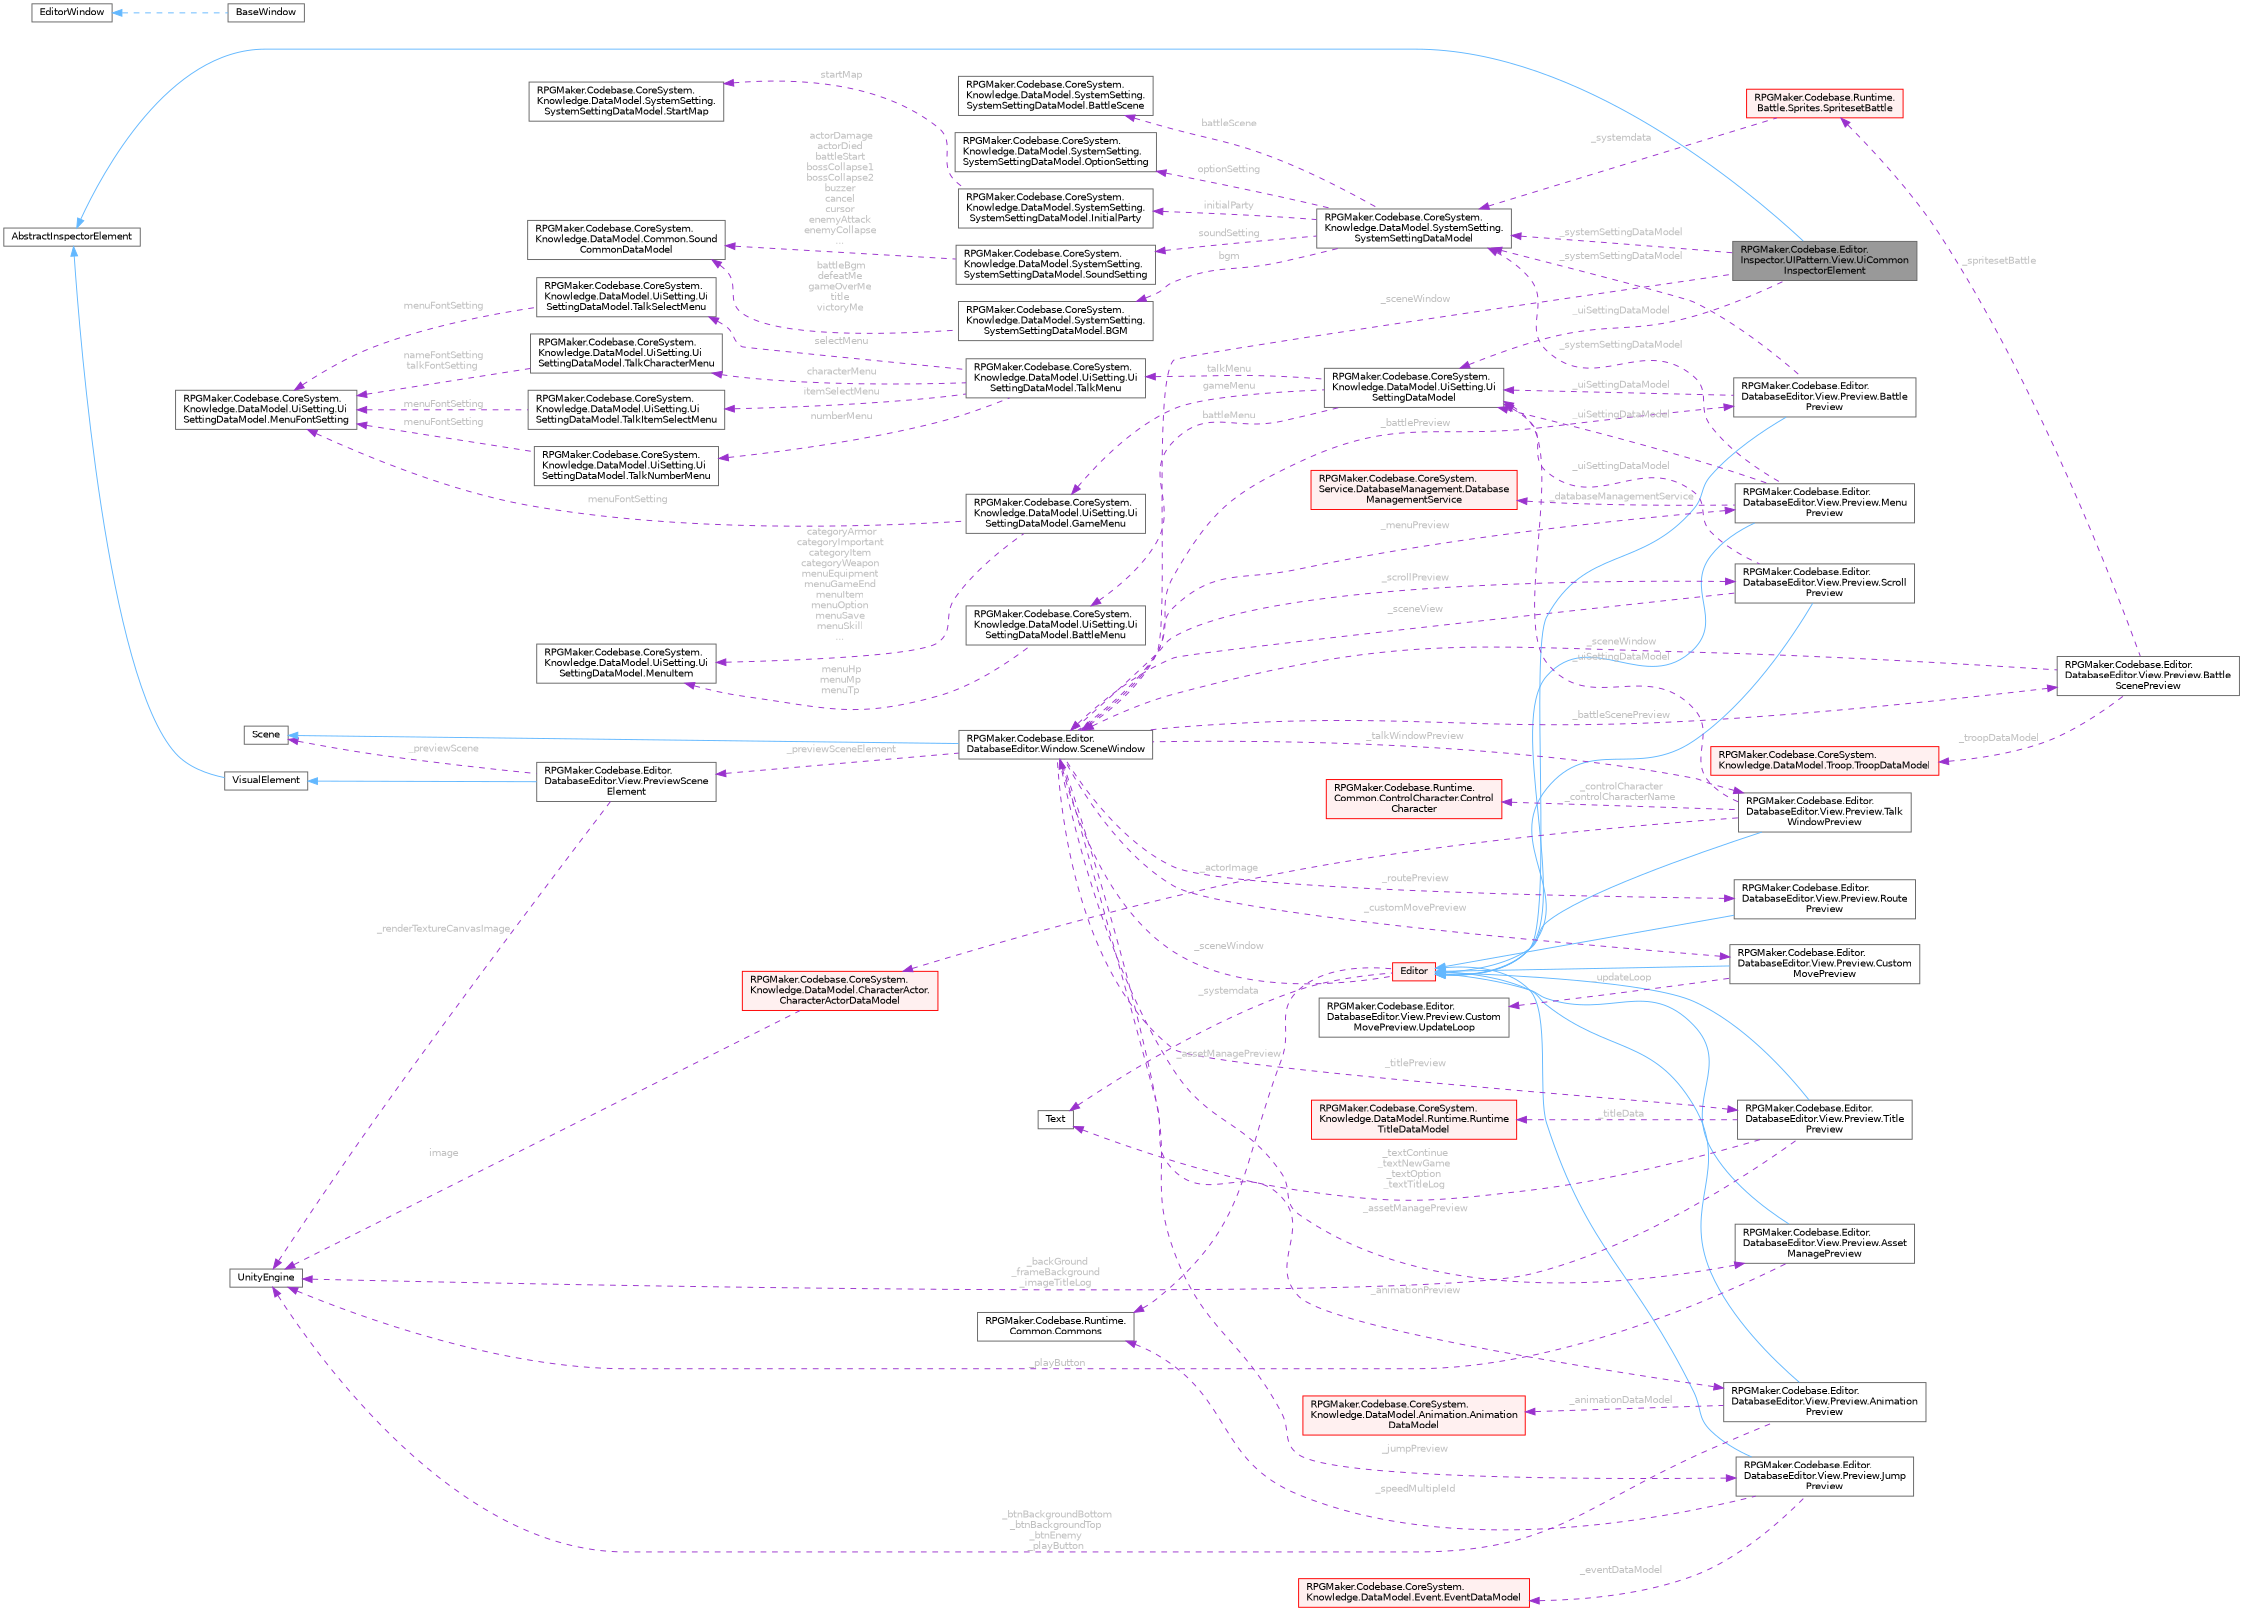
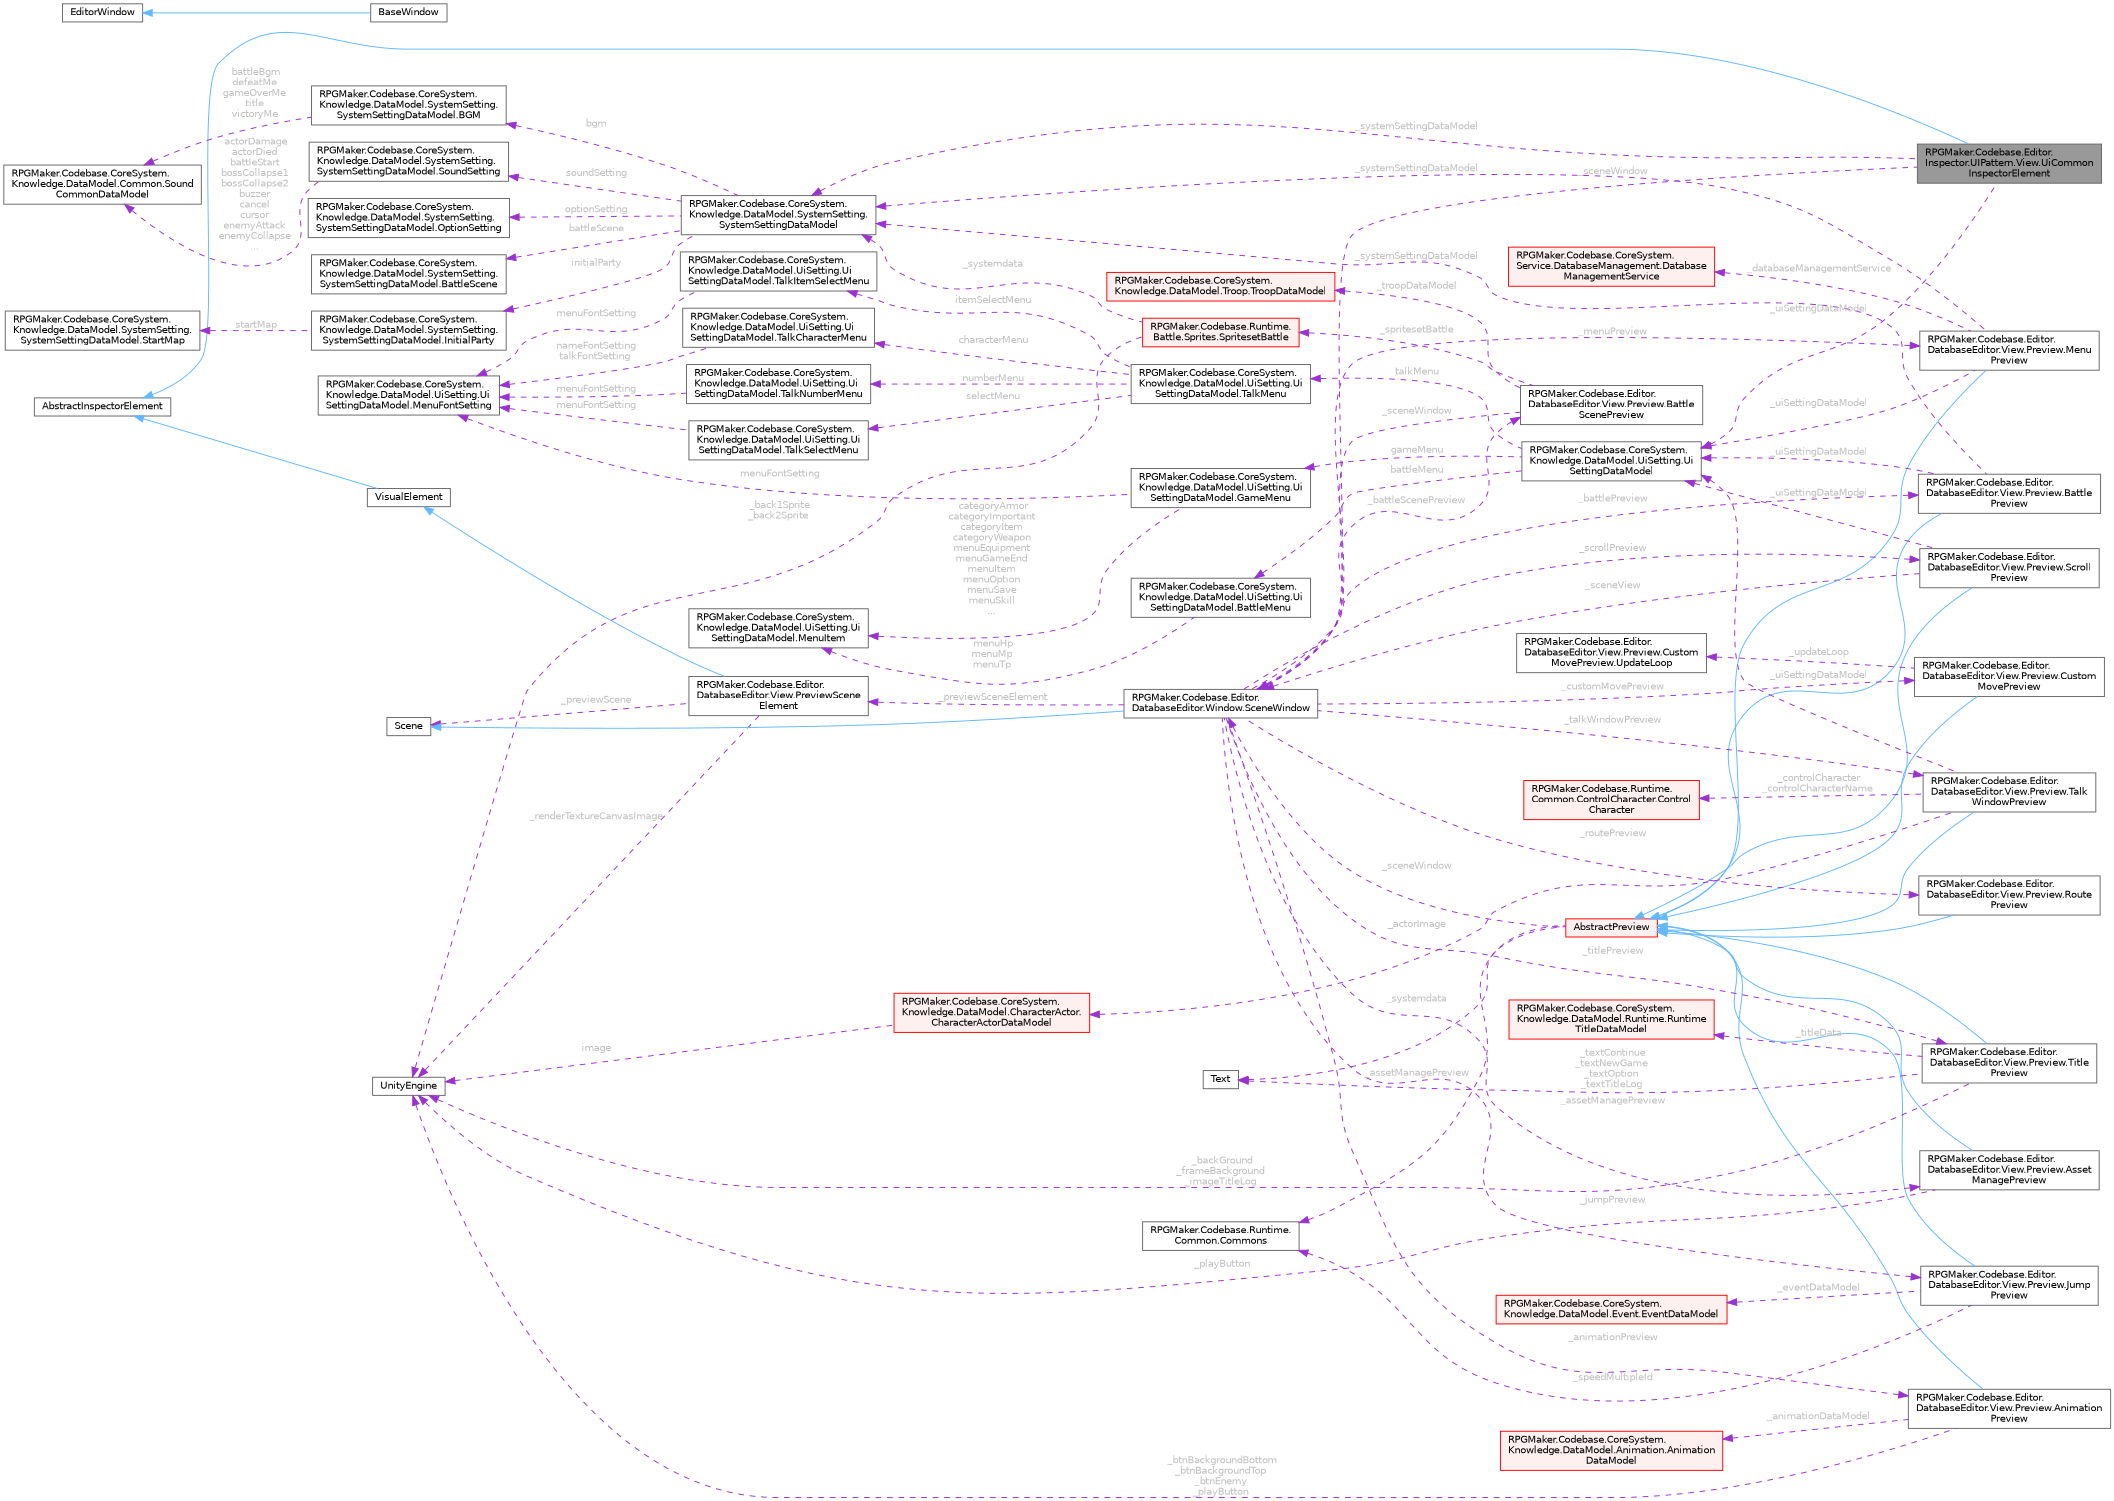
(175, 13) -> (261, 13)
none -> (679, 598)
(1414, 972) -> (1612, 928)
